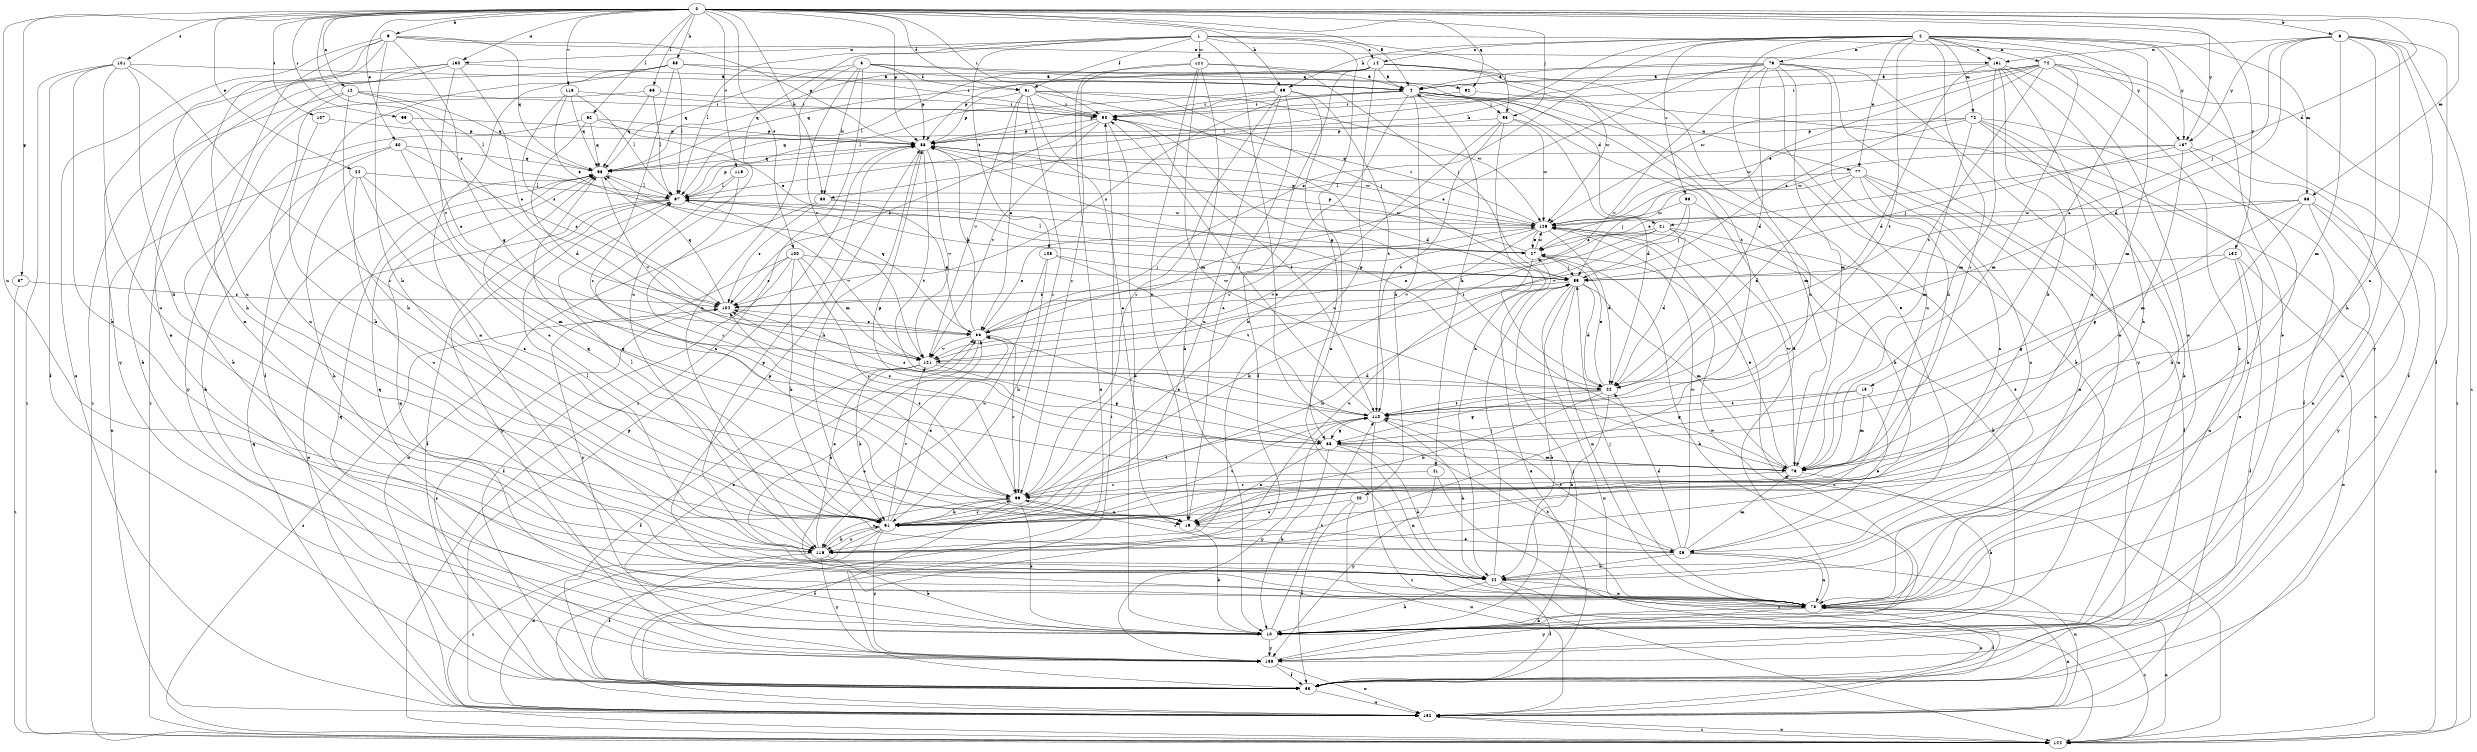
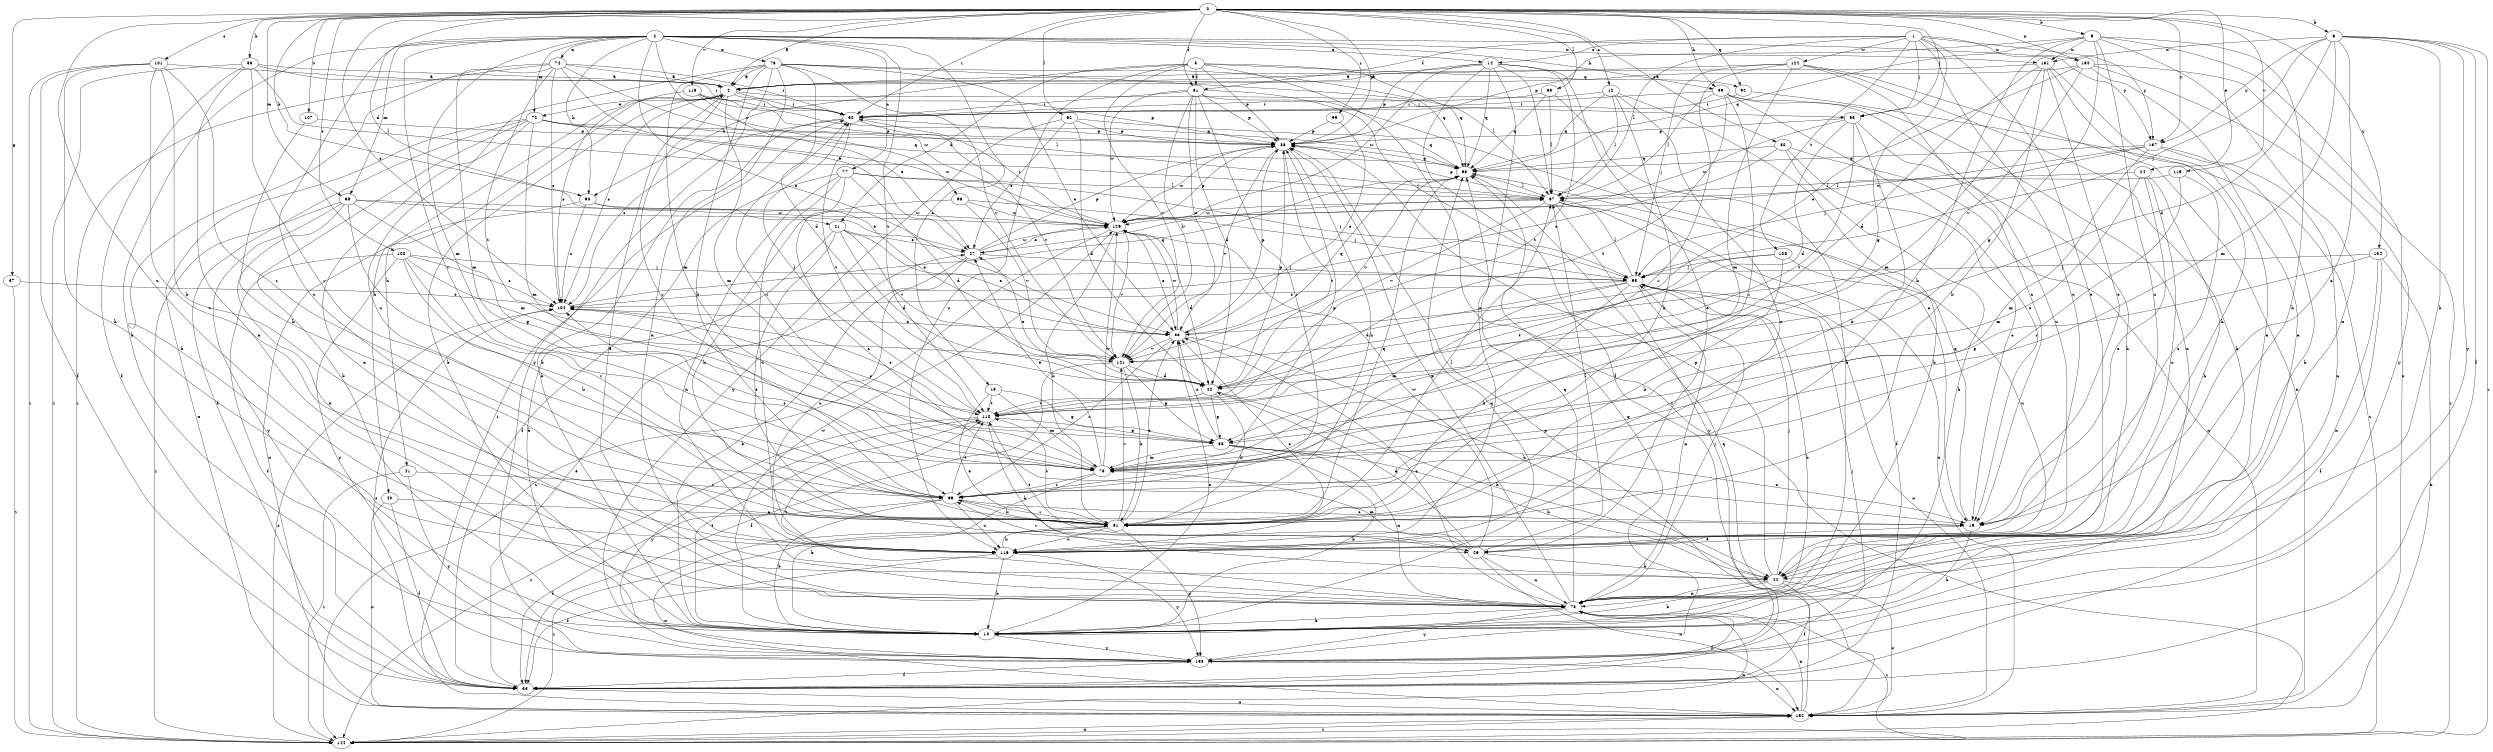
(1636, 117) -> (625, 101)
(2182, 627) -> none
